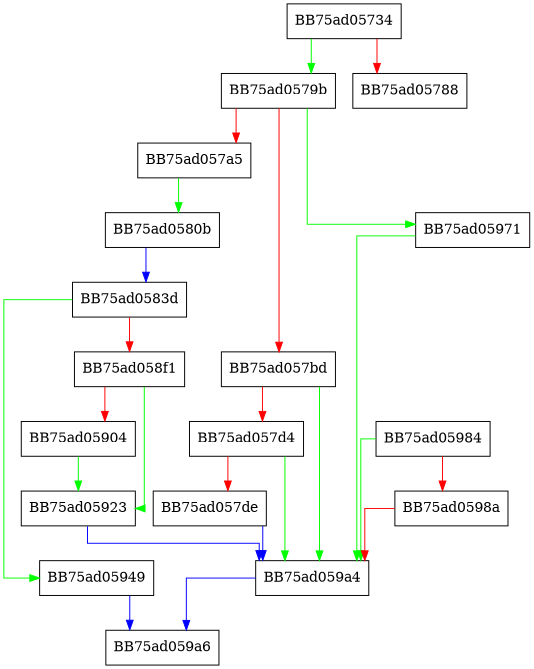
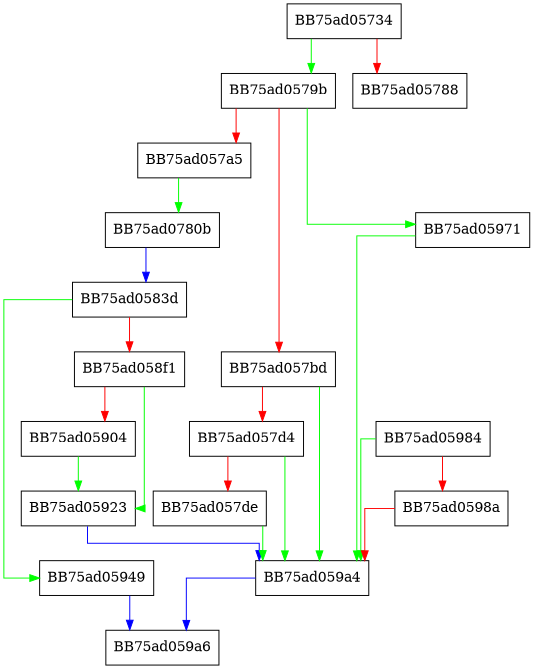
(162, 230) -> (162, 230)
(263, 538) -> (263, 538)
